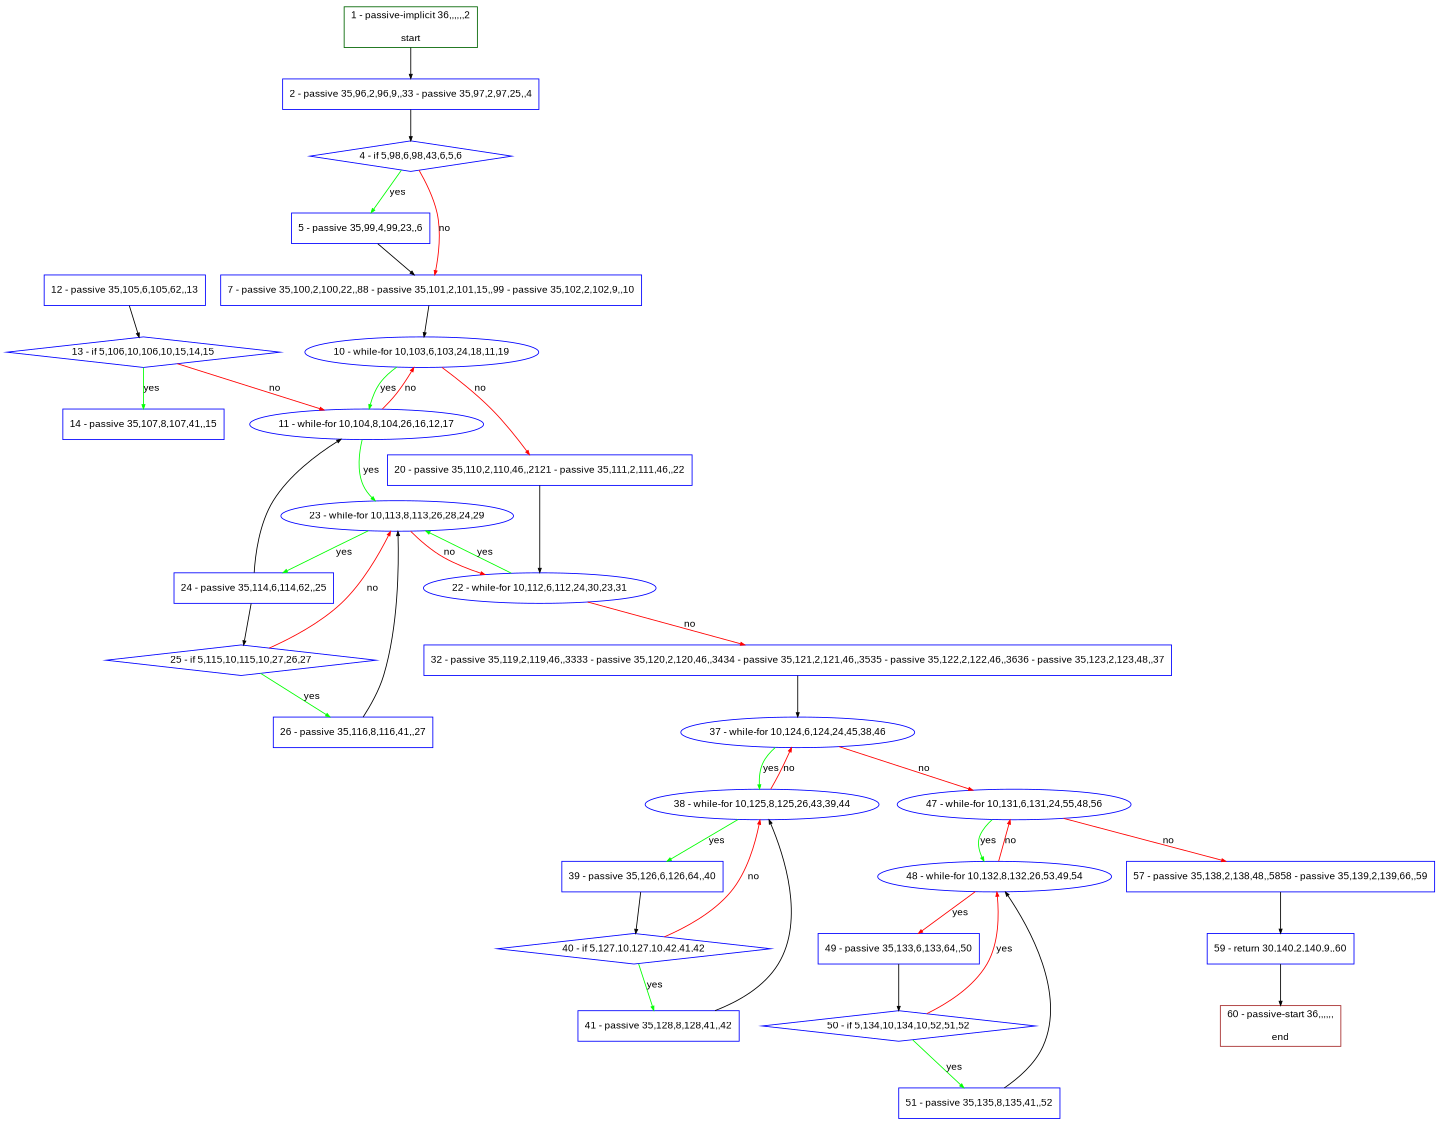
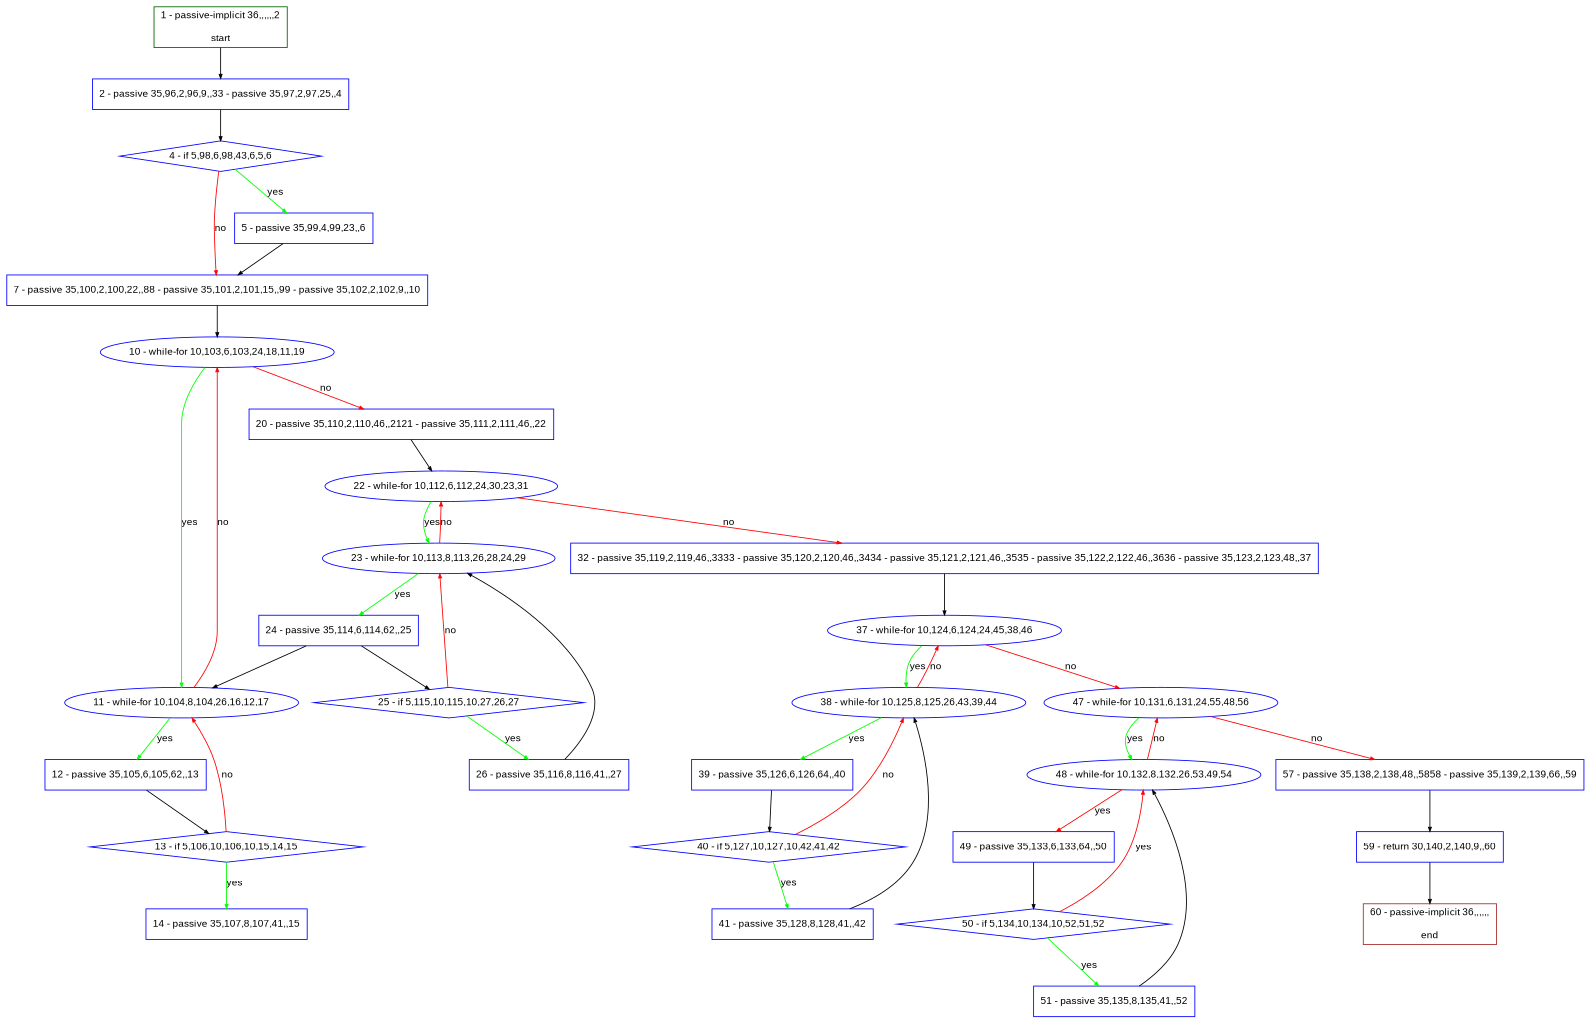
(359, 470) -> (155, 737)
(1281, 1026) -> (1430, 924)
